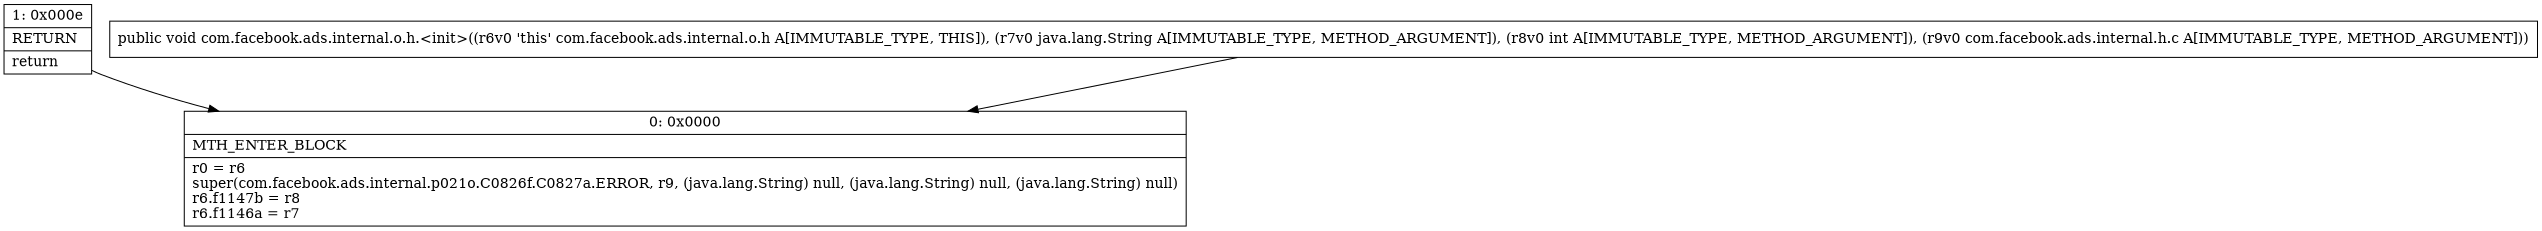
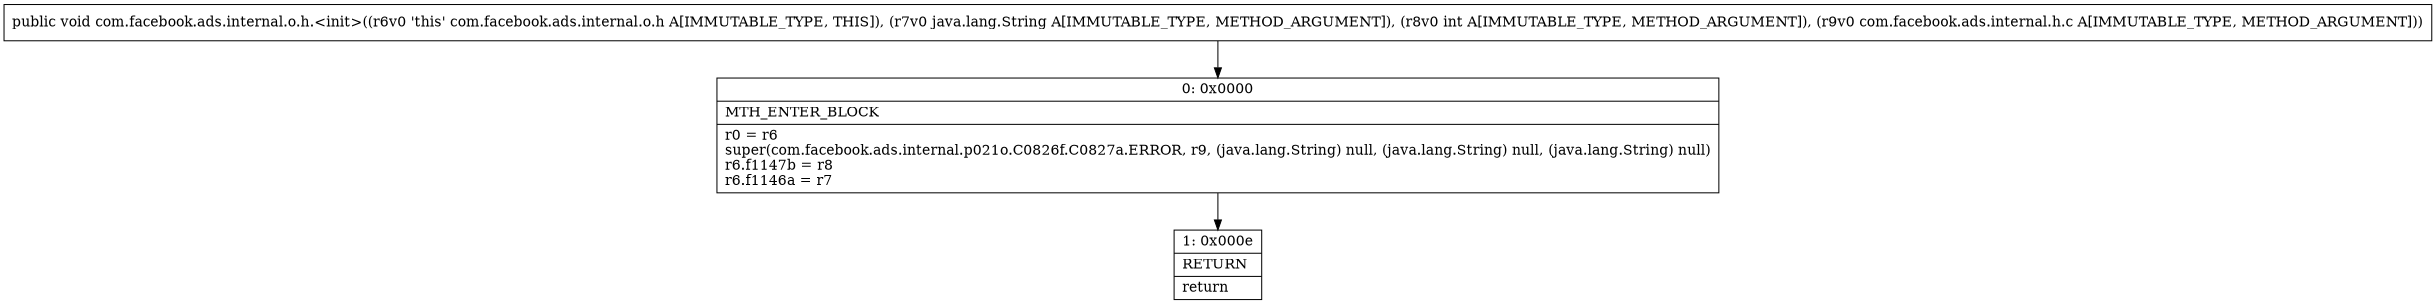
(150, 91) -> (1218, 206)
